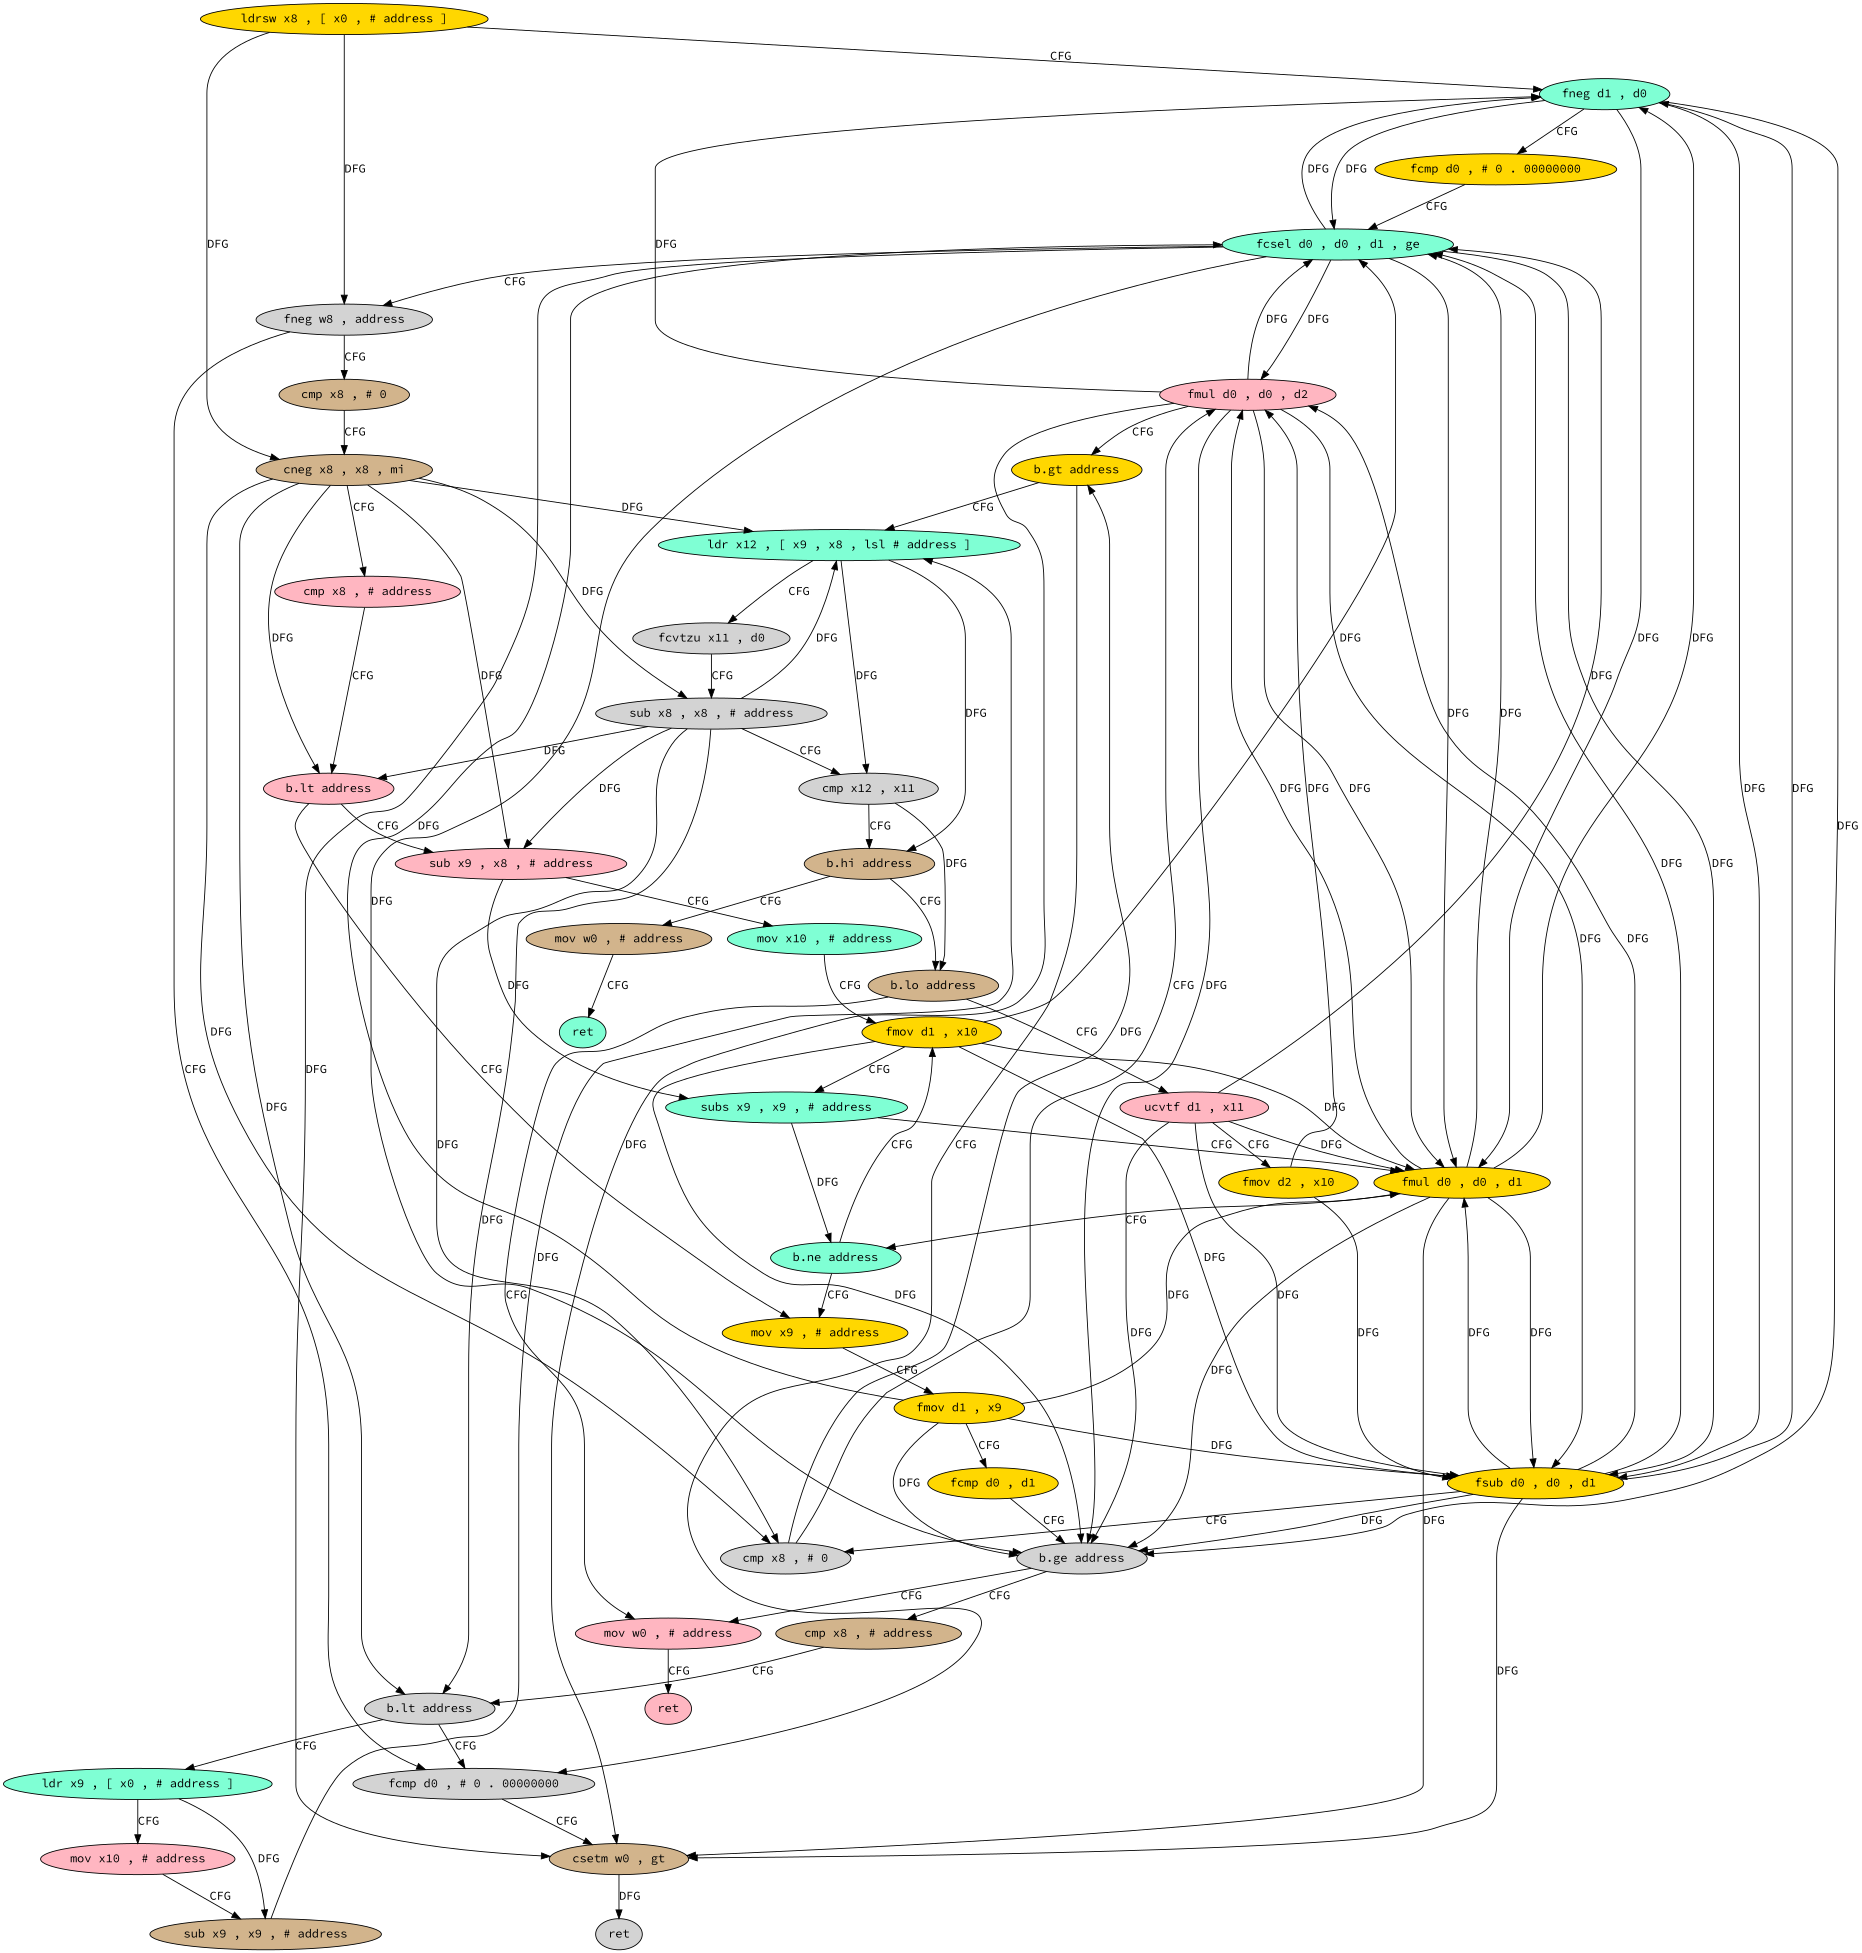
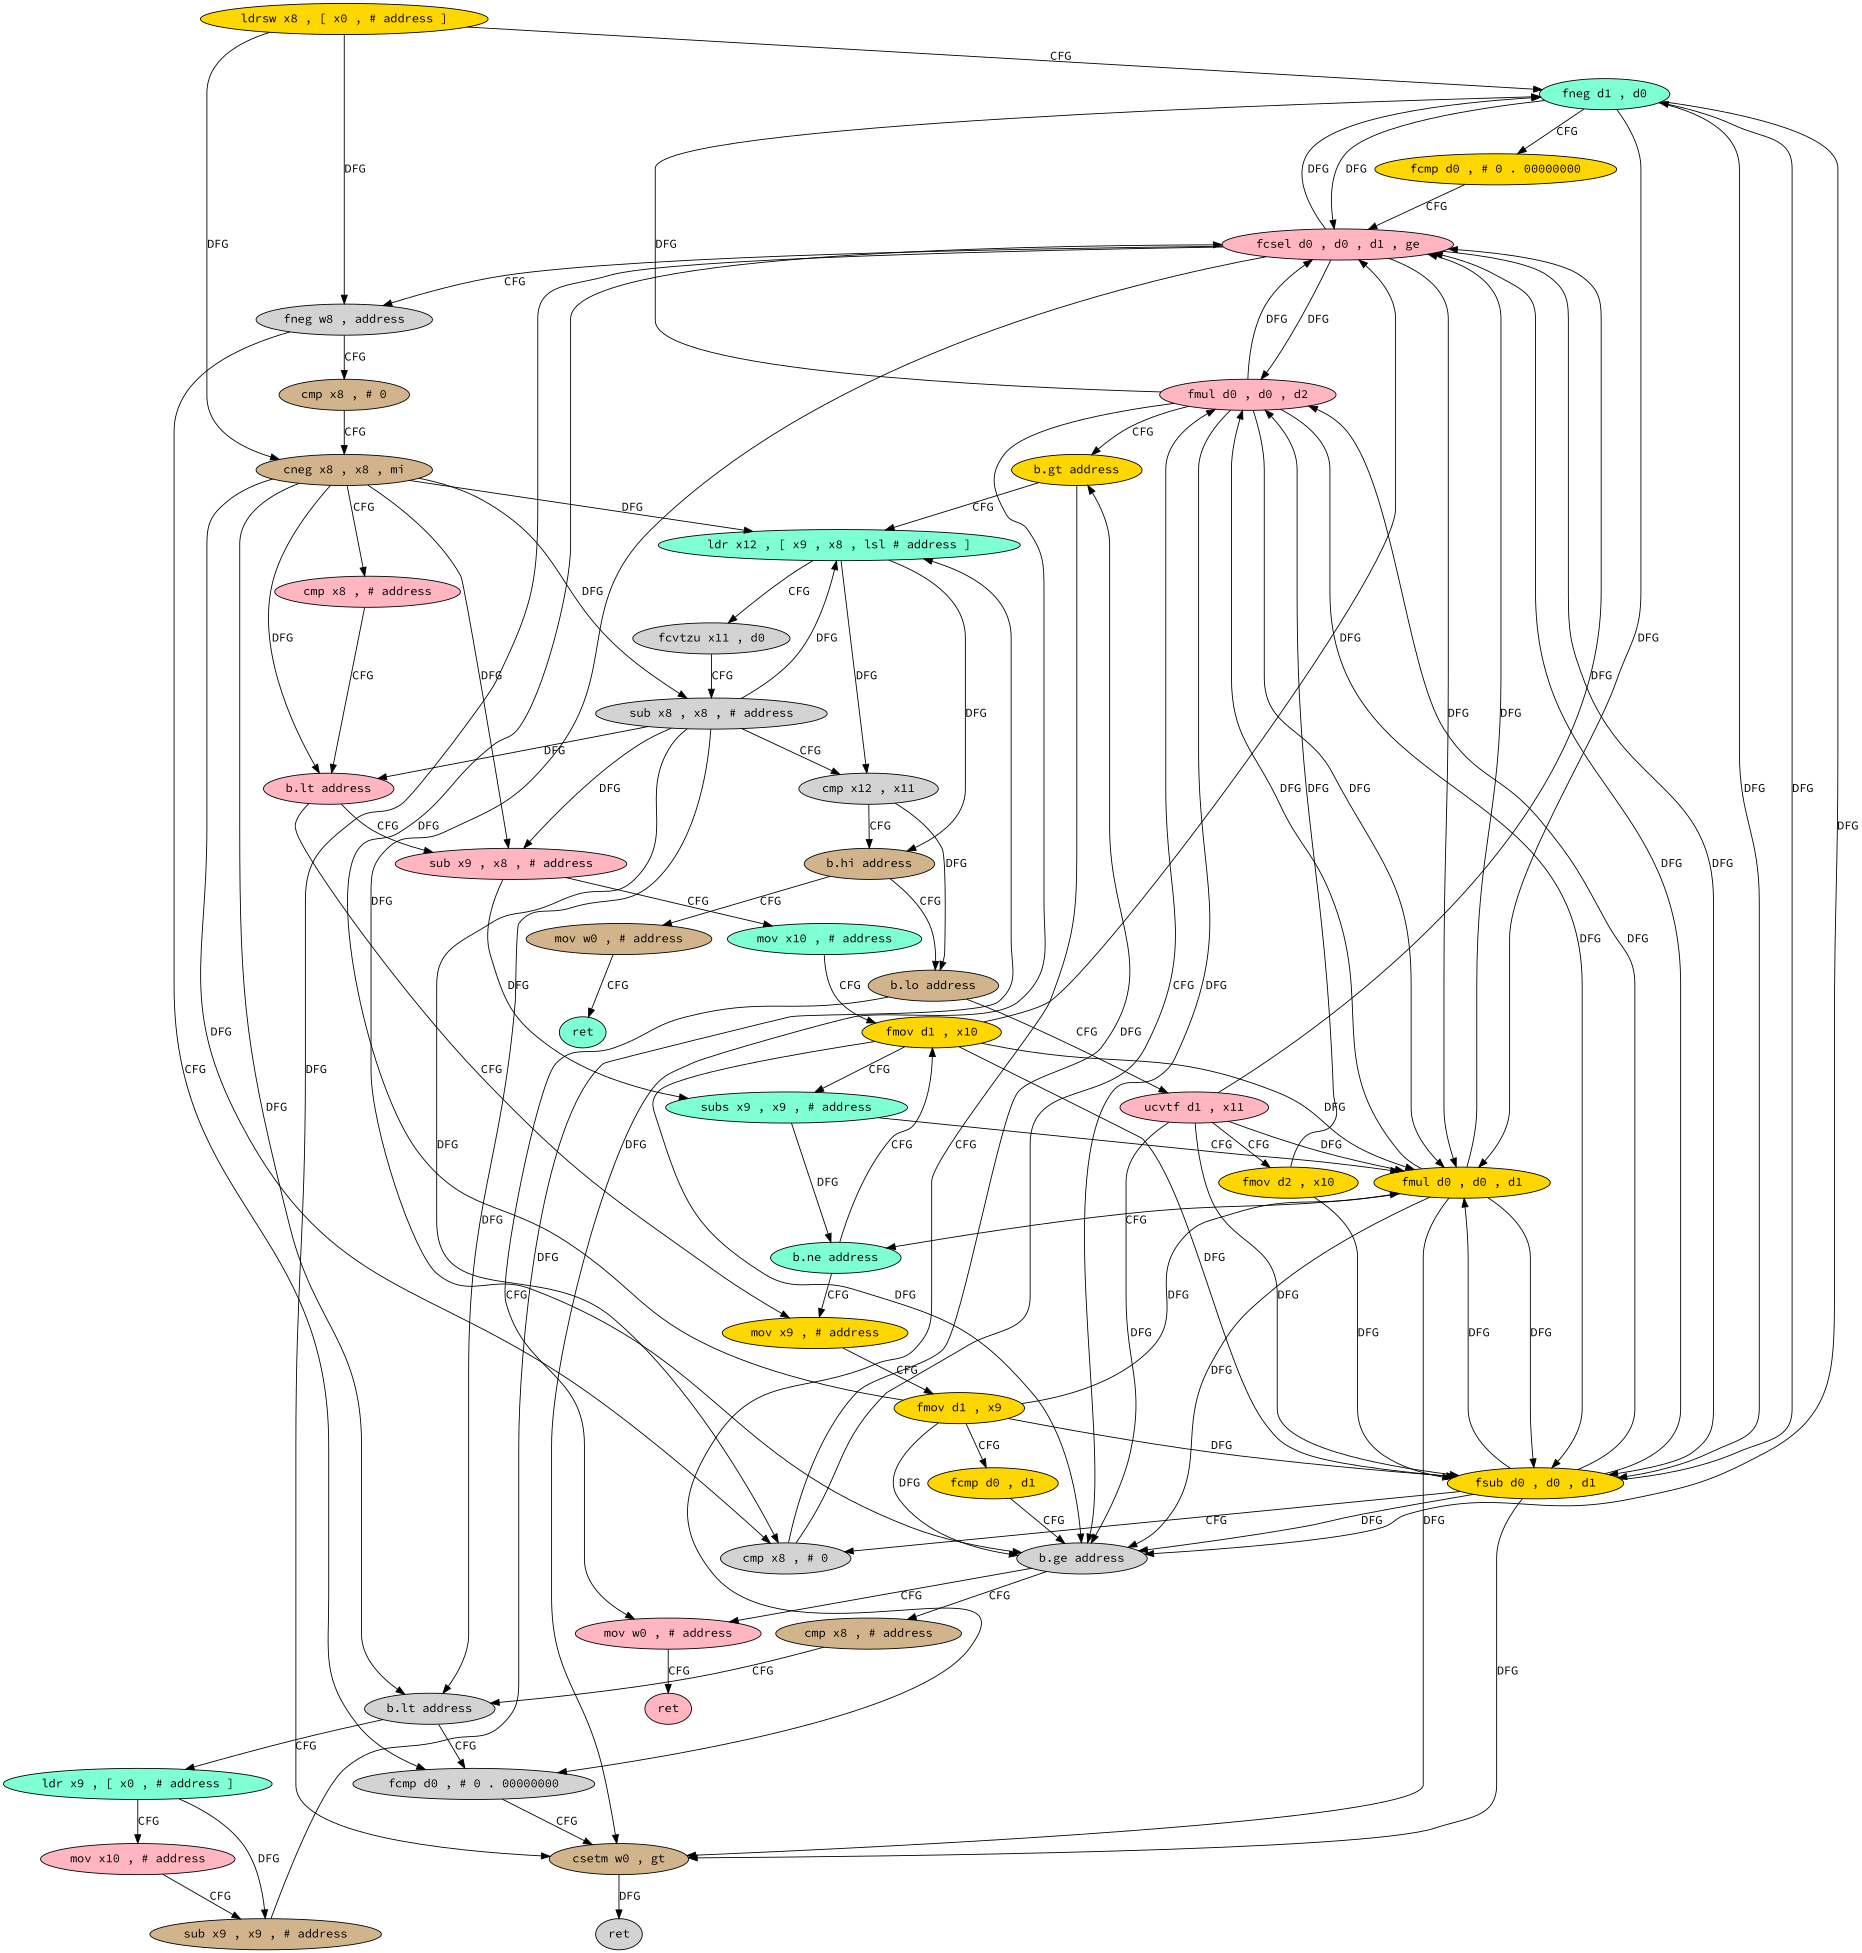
(1338, 244) -> (1338, 244)
(1686, 658) -> none
